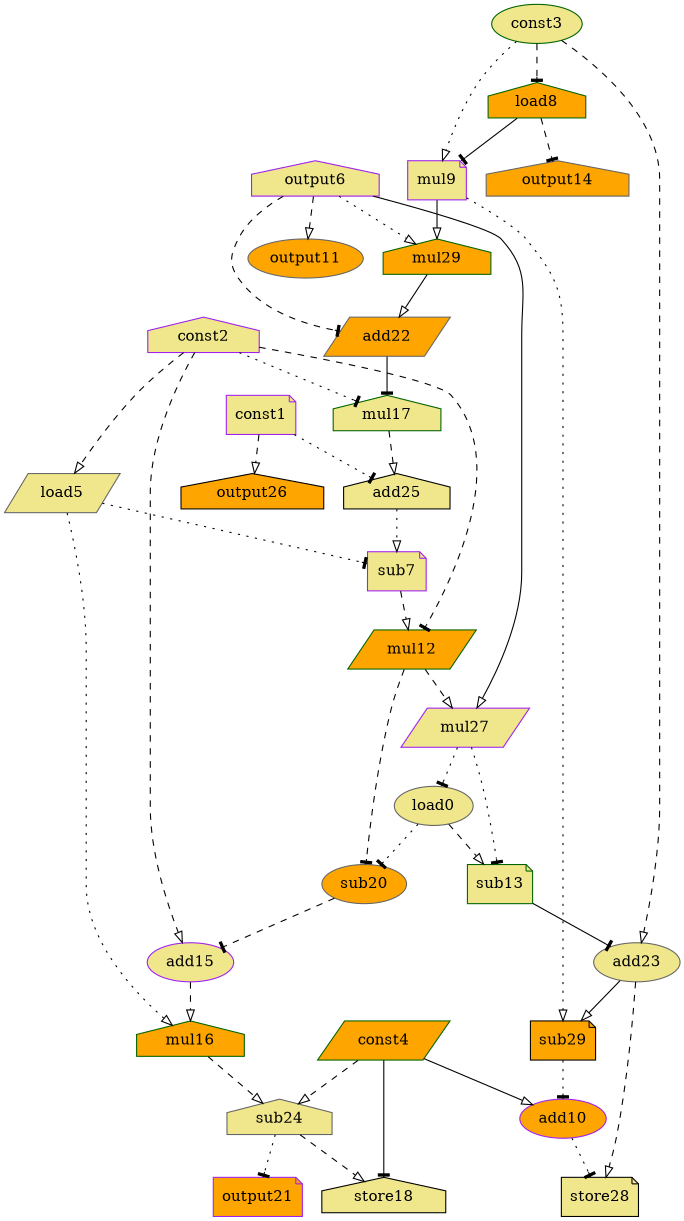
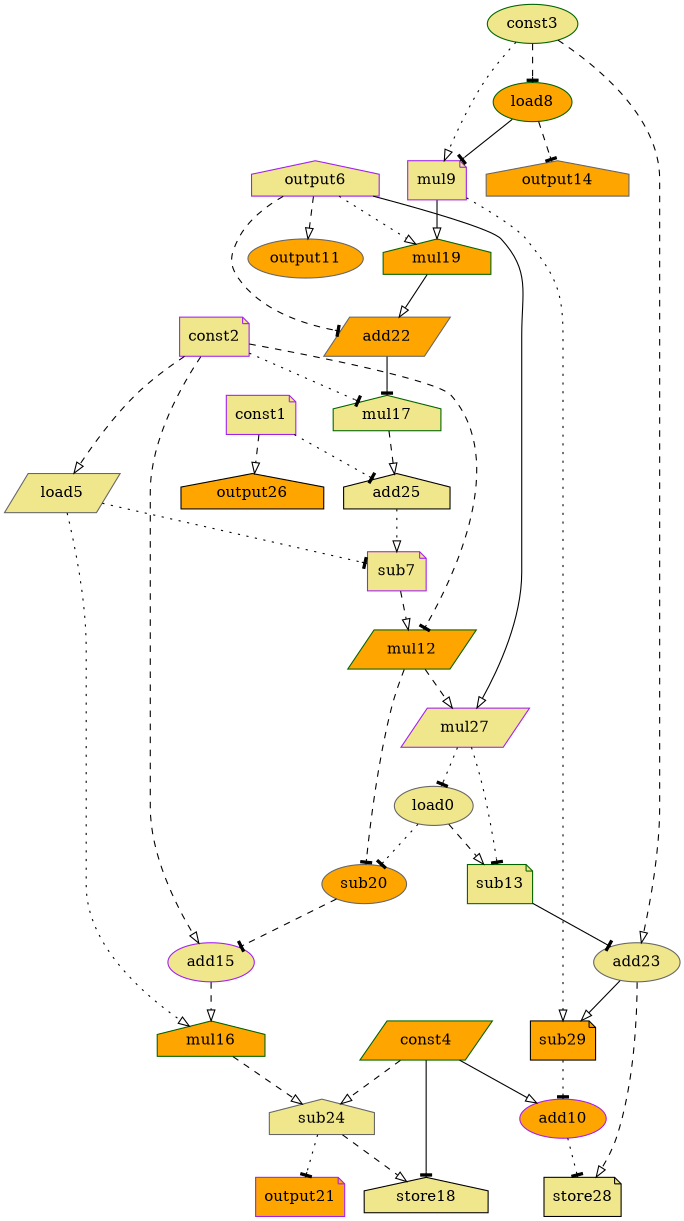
(537, 102) -> (533, 102)
(437, 258) -> (437, 258)
(203, 337) -> (214, 337)
